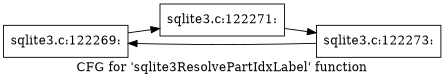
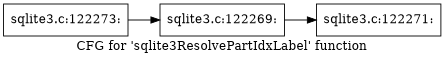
(296, 30) -> none
